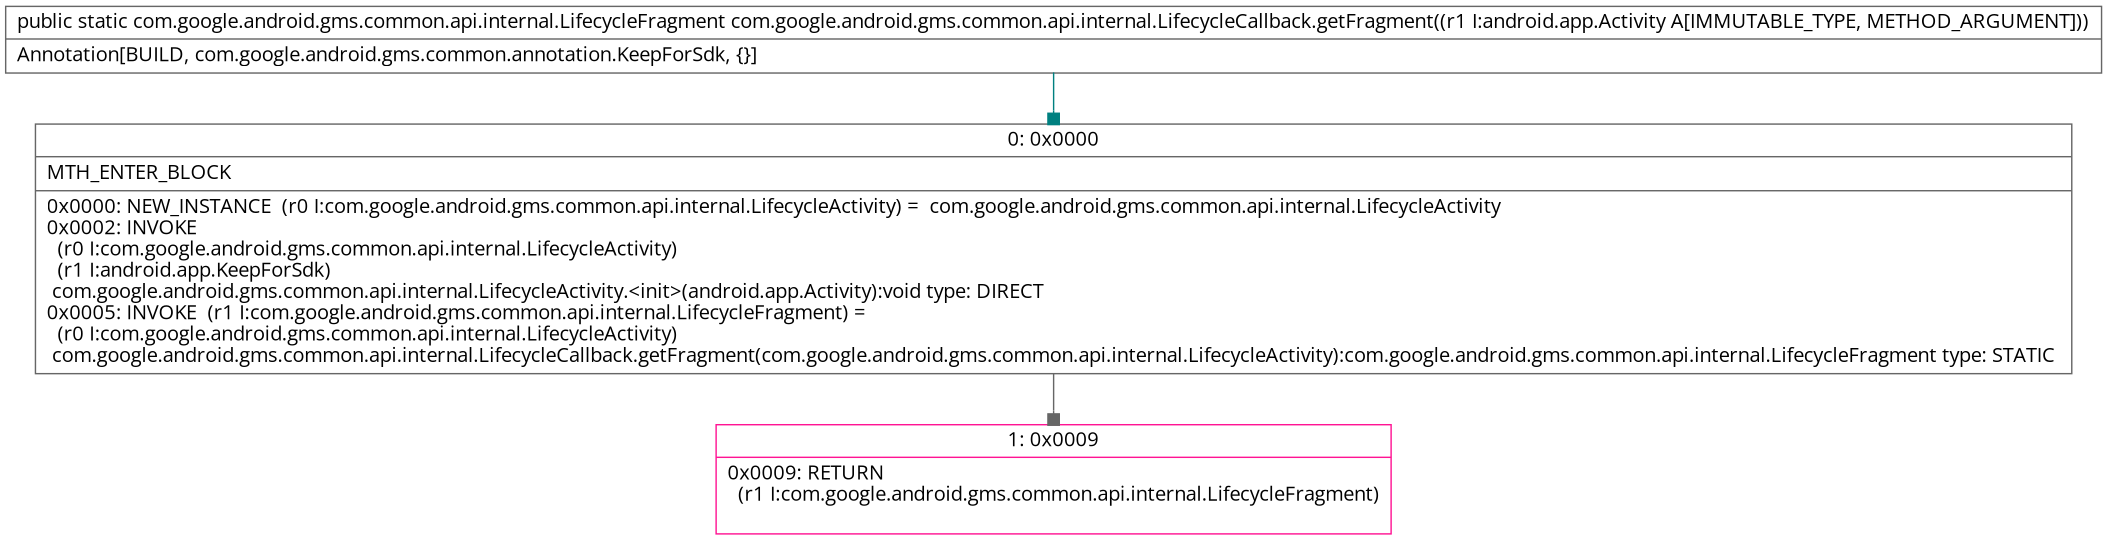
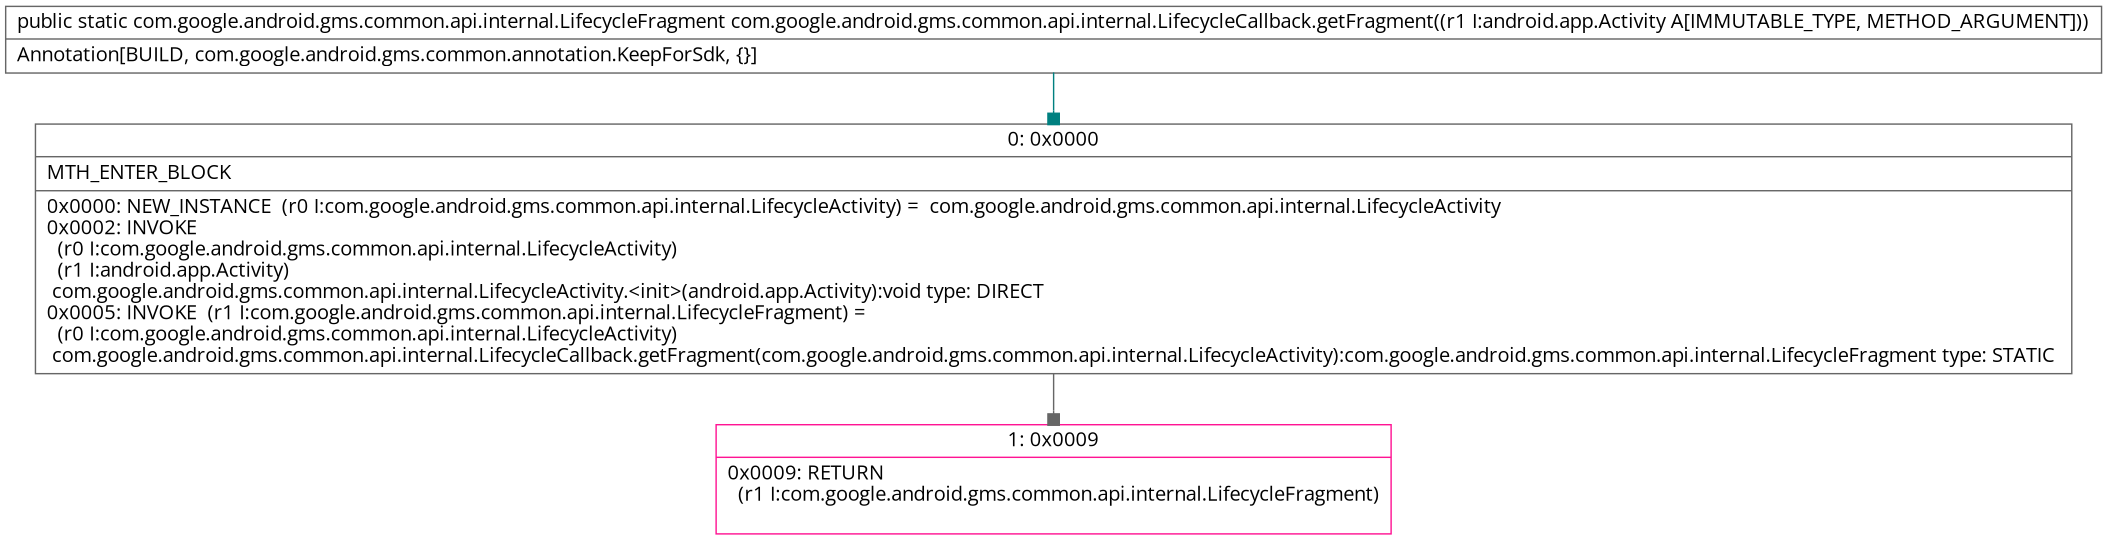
(189, 271) -> (169, 271)
